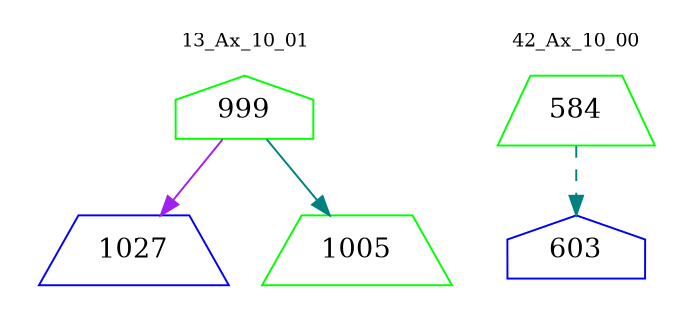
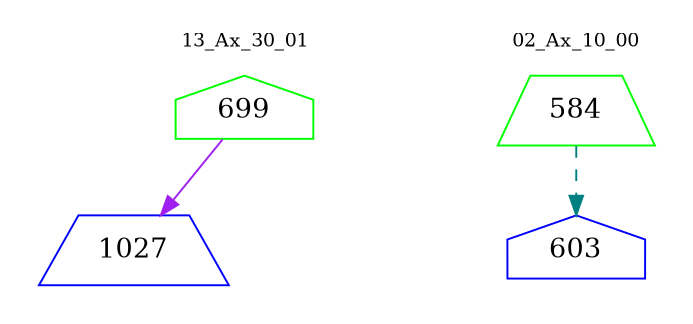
(245, 42) -> (245, 42)
(576, 42) -> (576, 42)
(244, 111) -> (244, 111)
(357, 250) -> none
